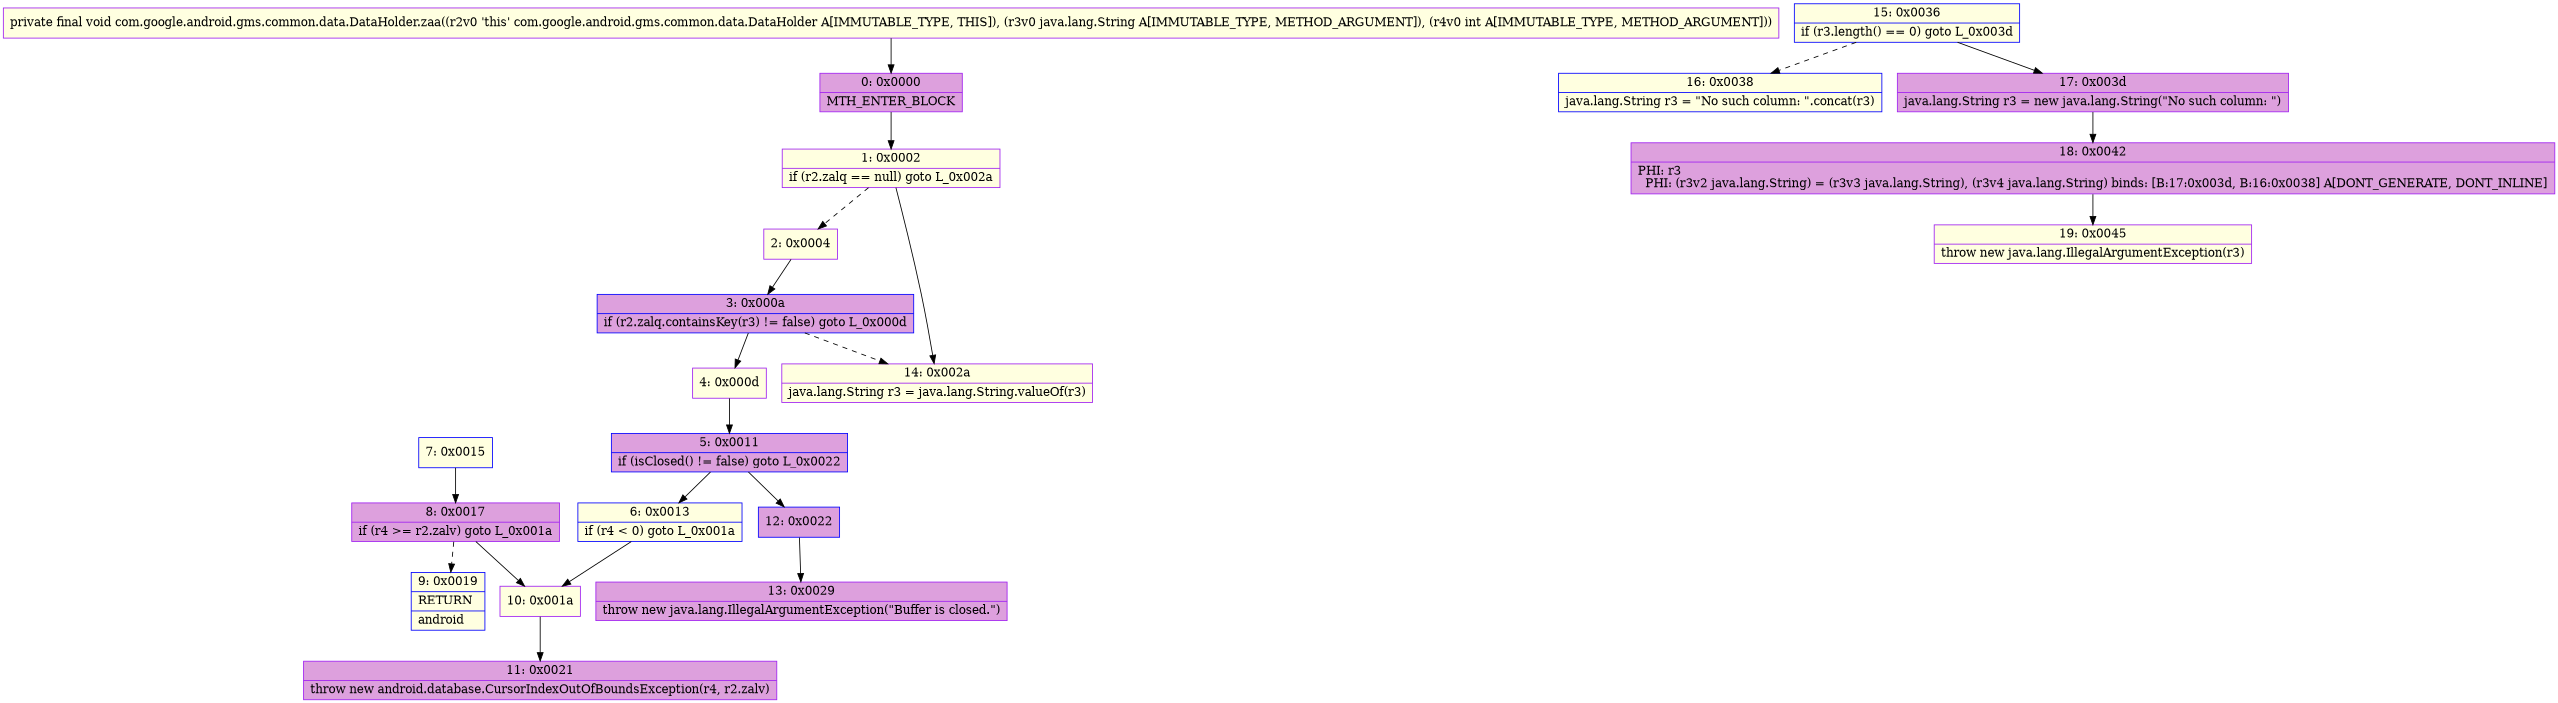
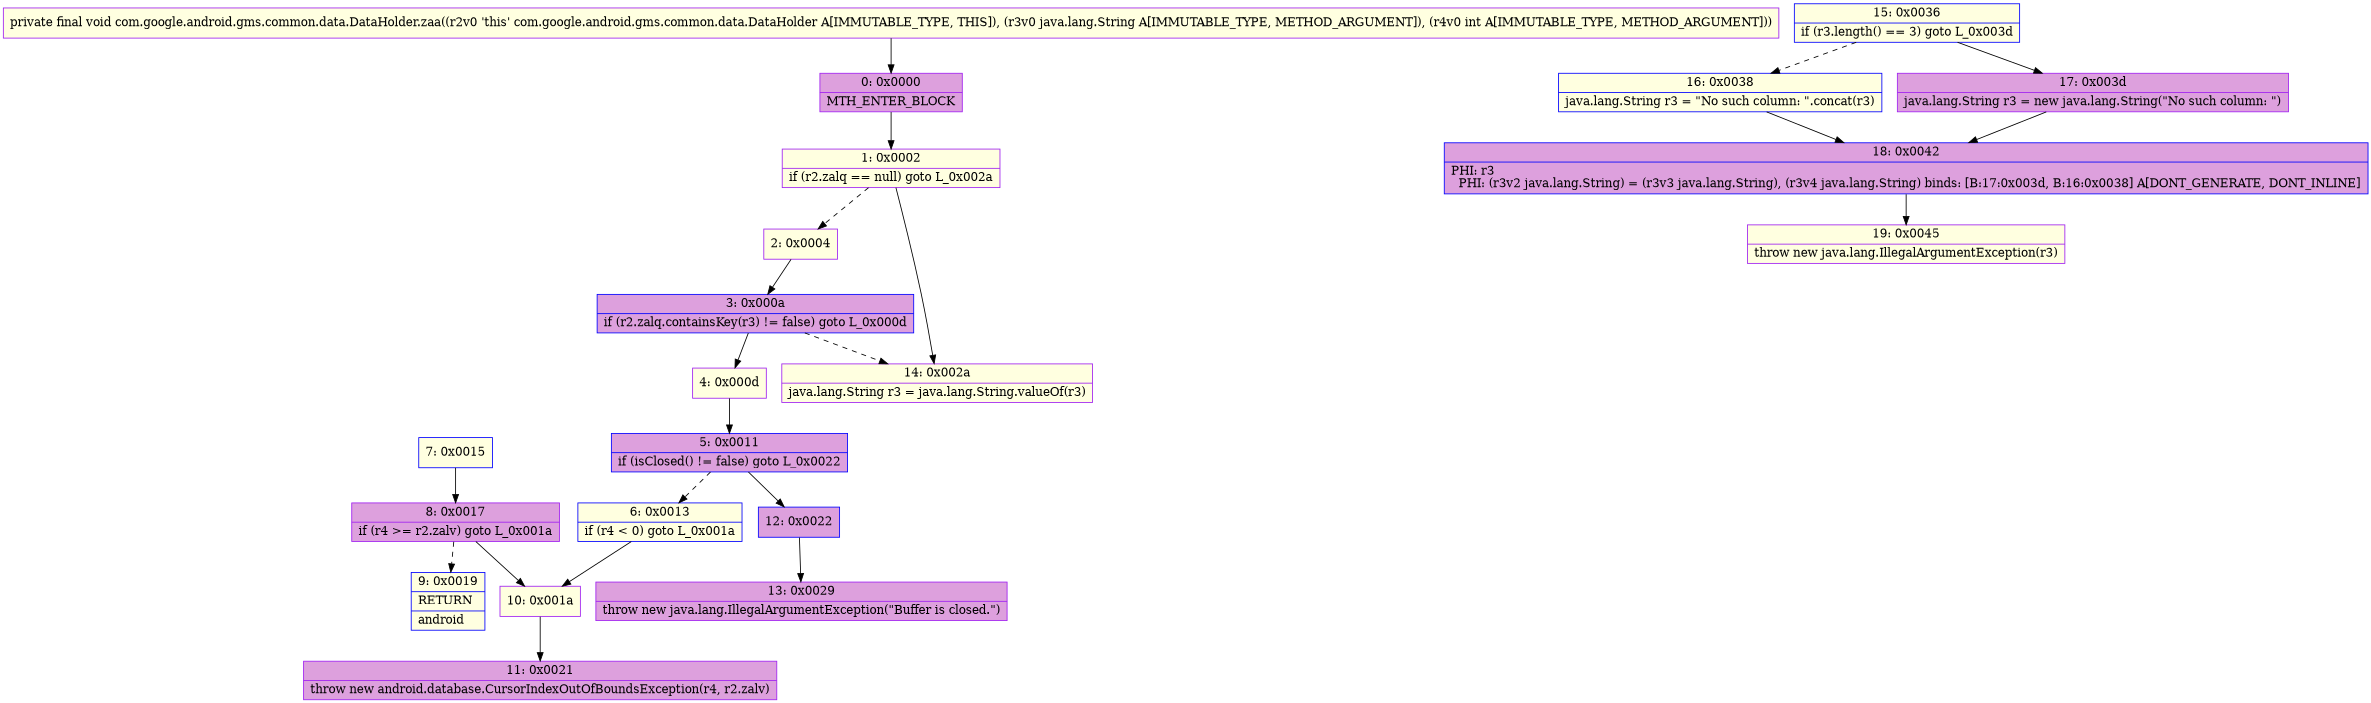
(1907, 32) -> (1907, 32)
none -> (1801, 126)
(2093, 168) -> (1906, 168)
(698, 484) -> (698, 484)
